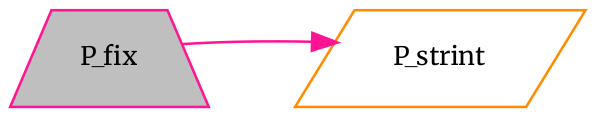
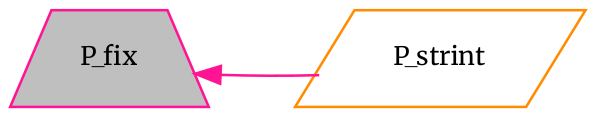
(247, 42) -> (270, 76)
